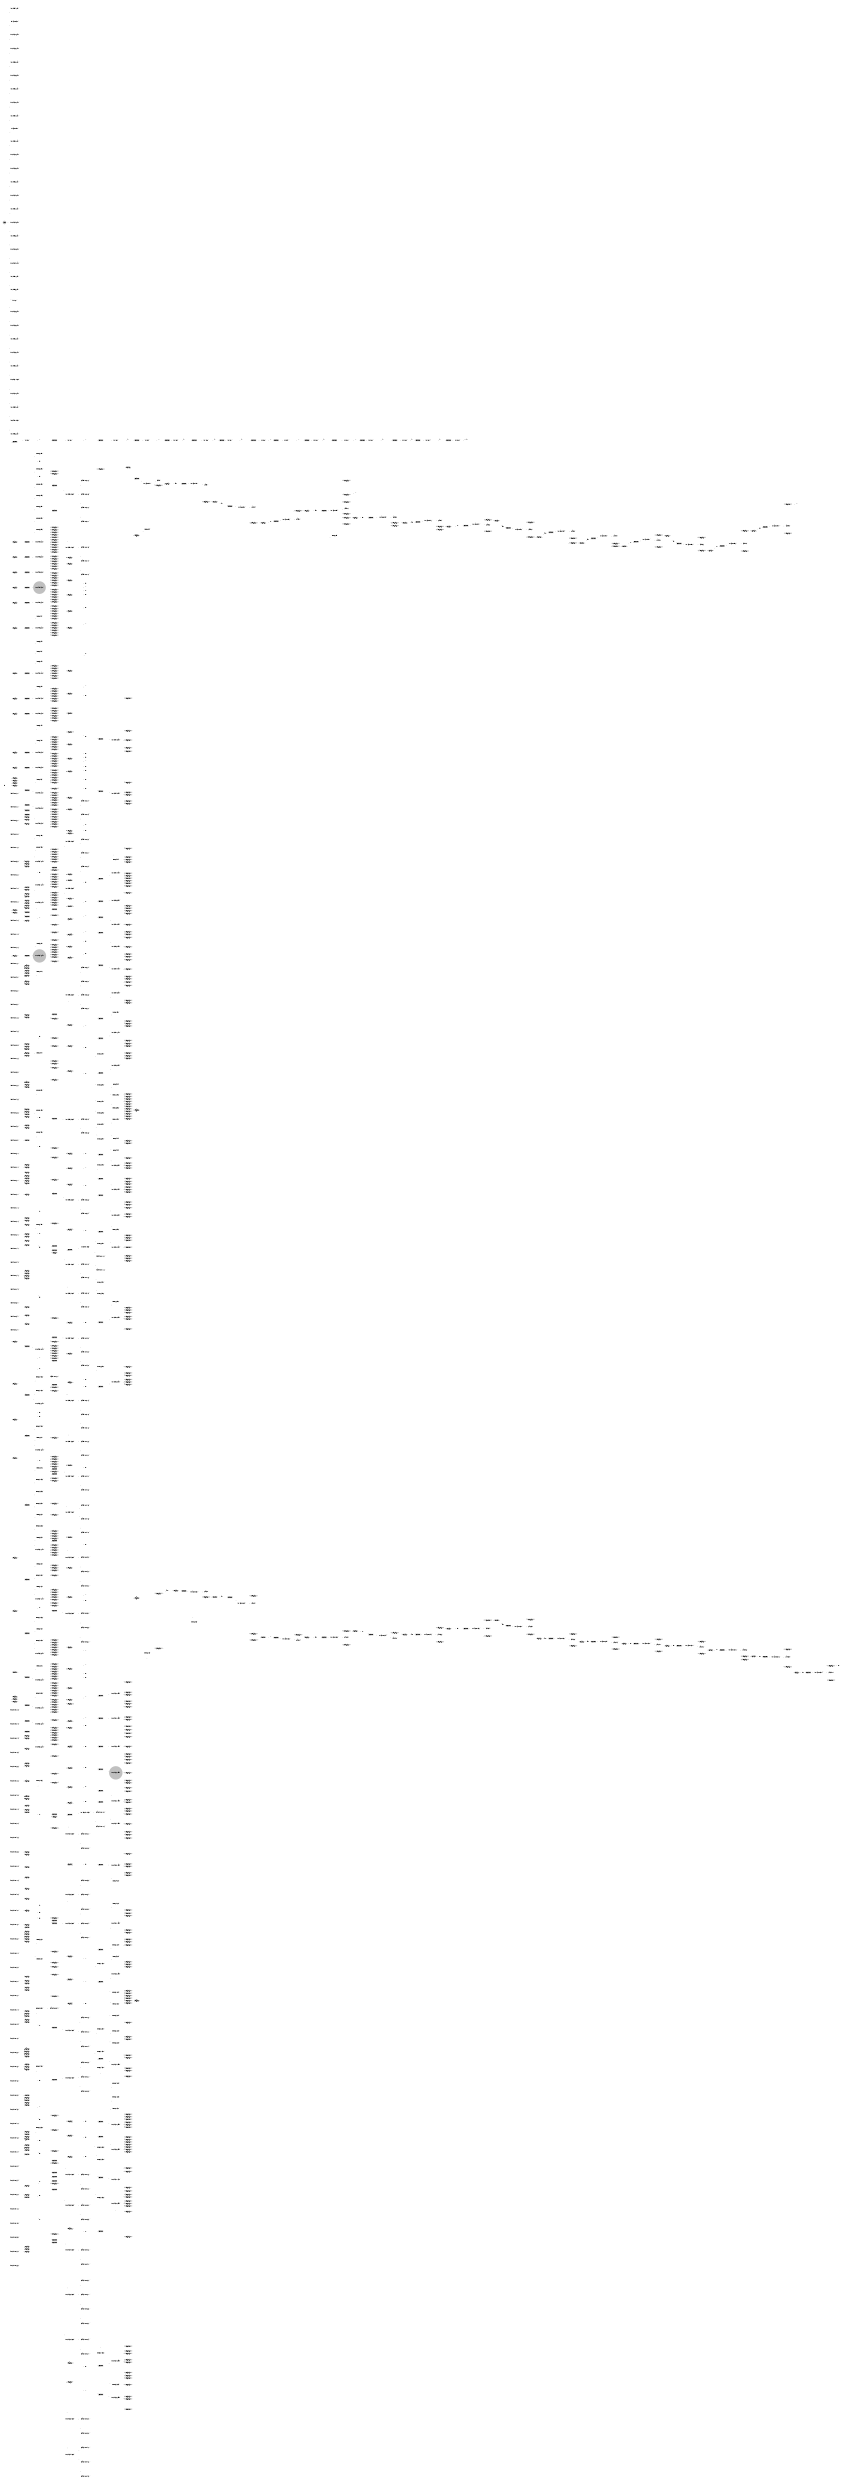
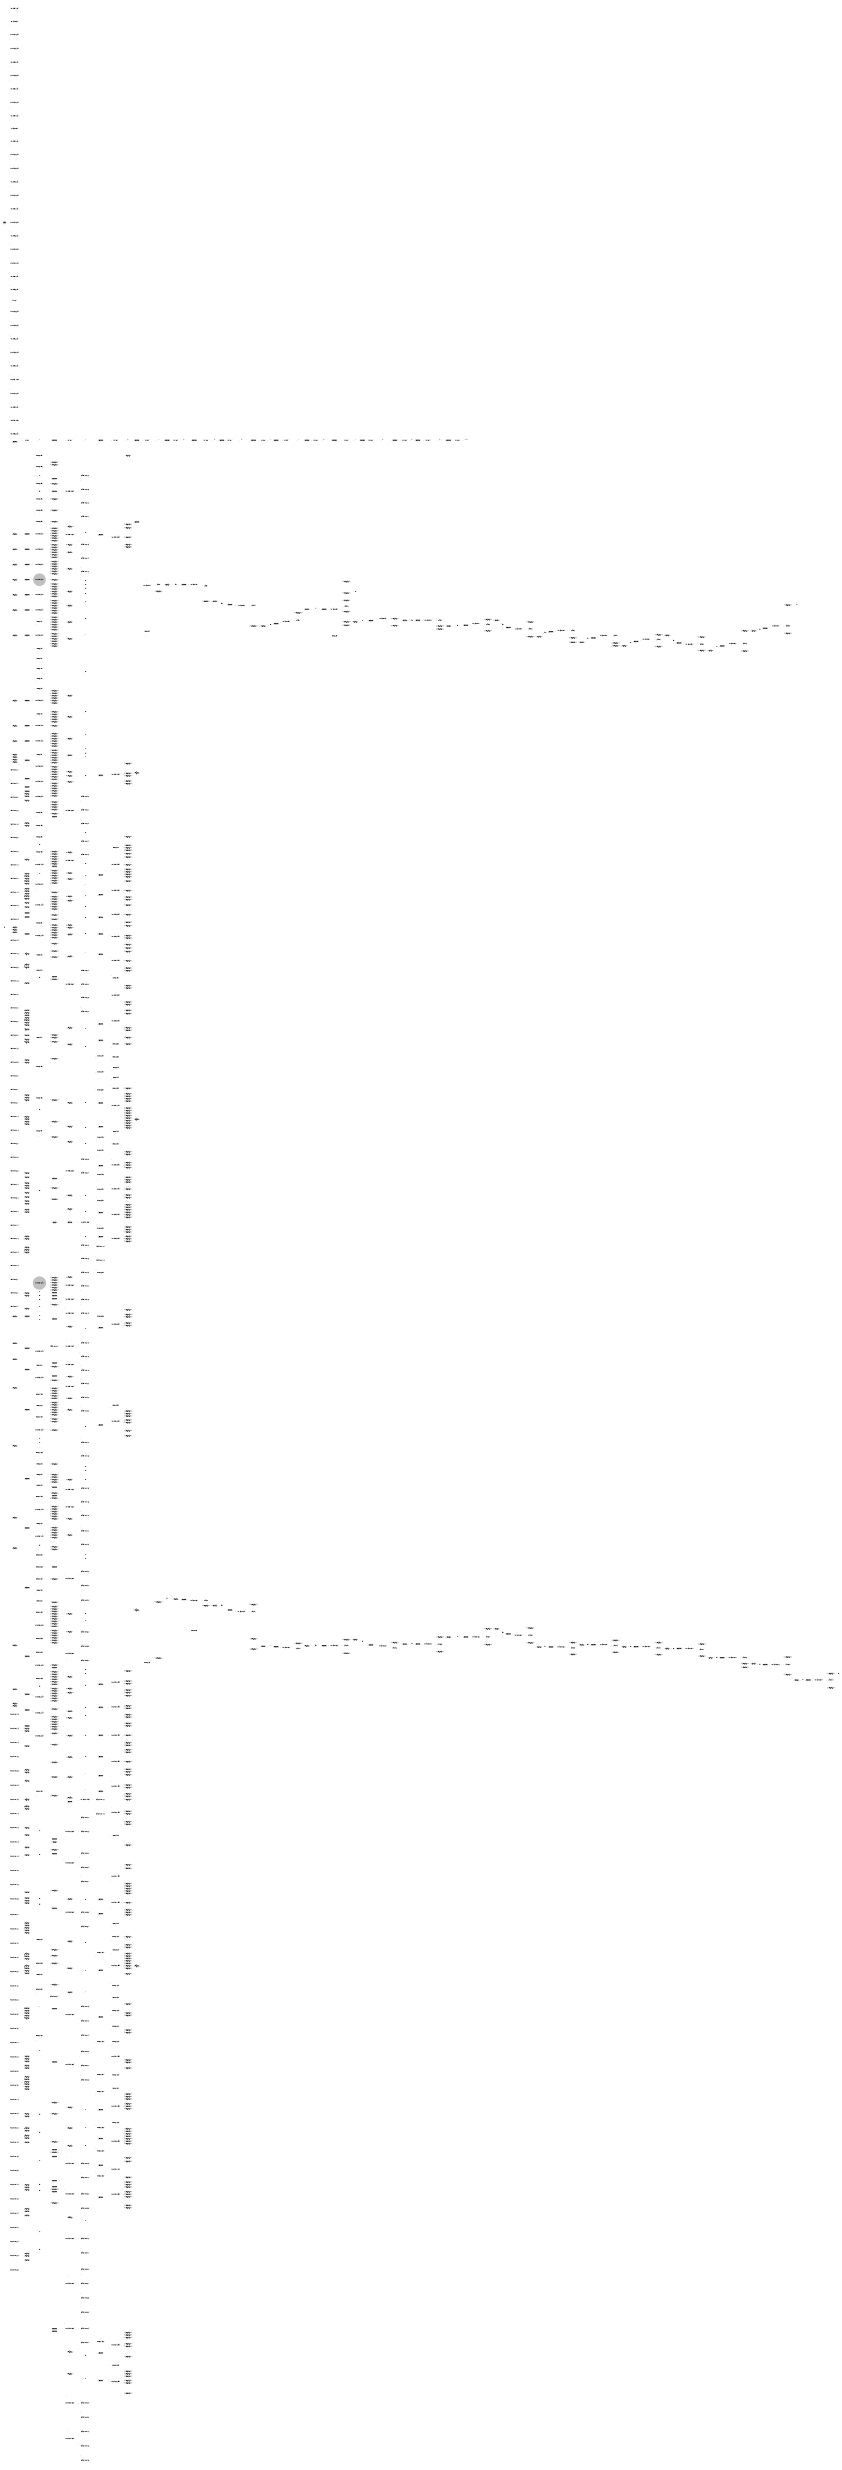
none -> (39, 510)
(395, 517) -> none
(116, 1773) -> (116, 1762)
